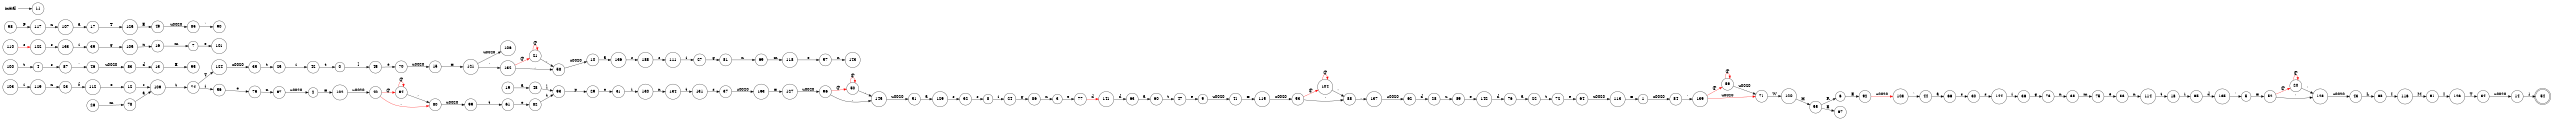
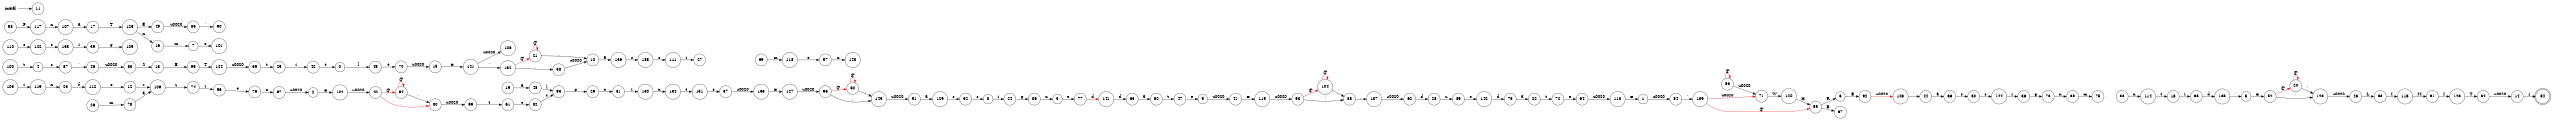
(23, 47) -> (23, 47)
(143, 47) -> (143, 36)
(726, 60) -> none
(546, 62) -> (563, 56)
(144, 65) -> (144, 65)
(205, 79) -> (204, 67)
(1713, 92) -> (1756, 111)
(2109, 96) -> none
